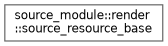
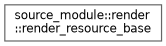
(84, 23) -> (83, 23)
